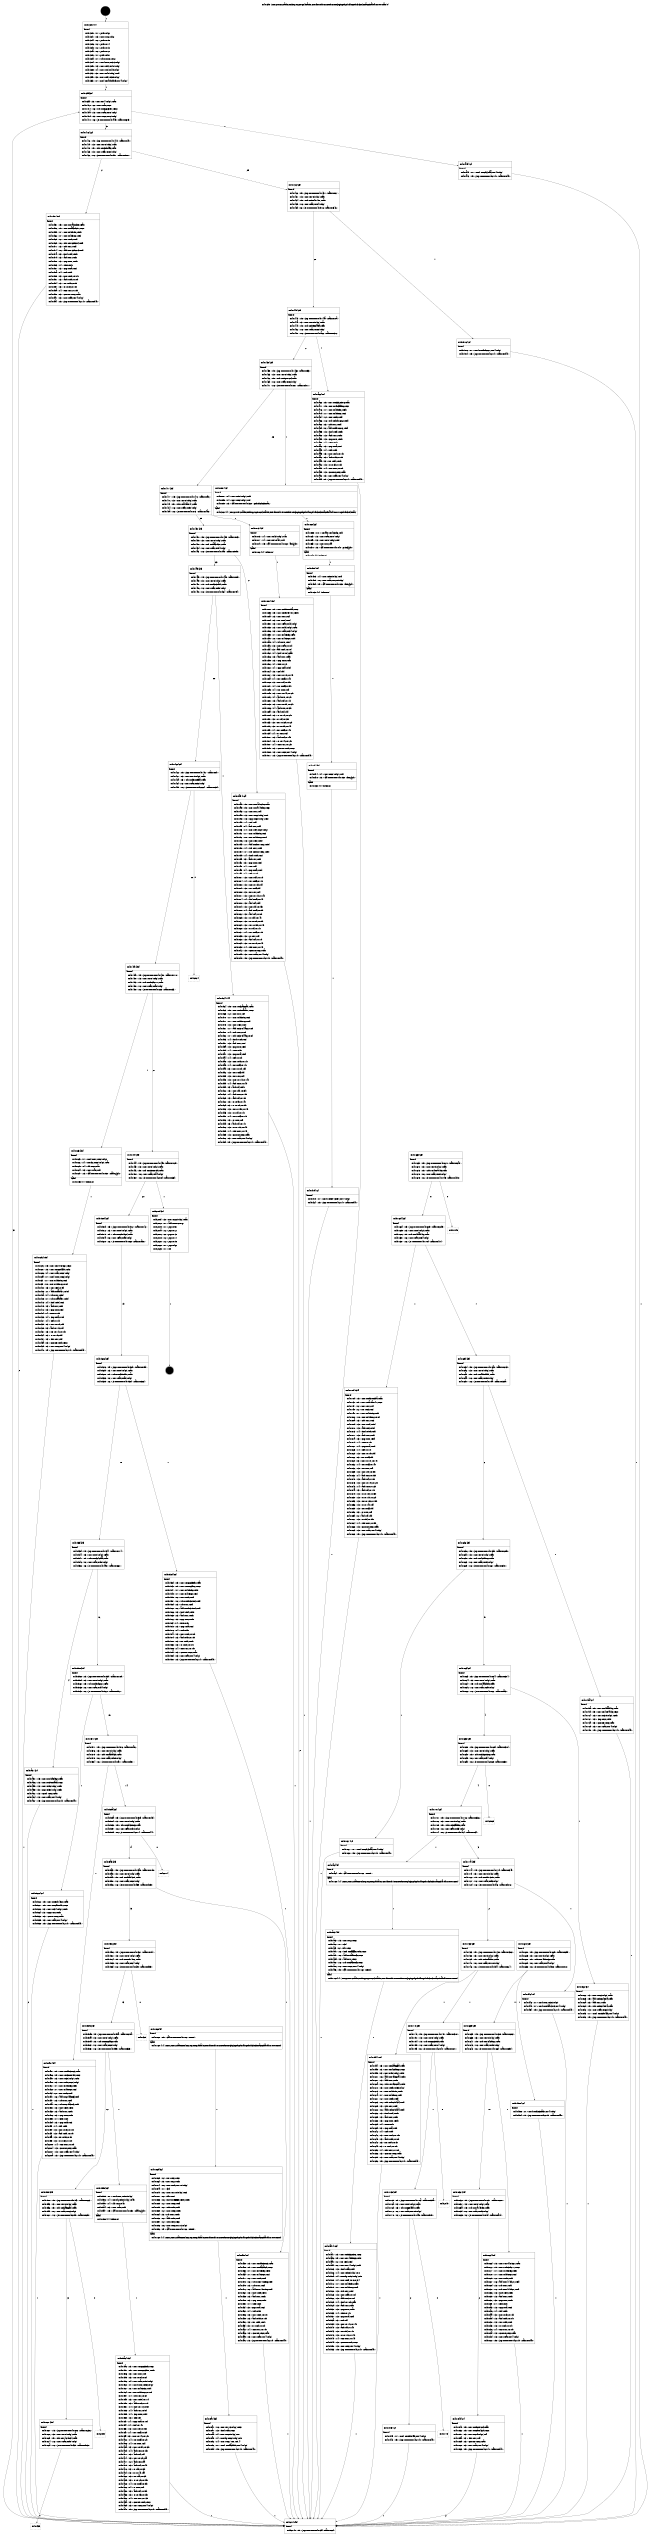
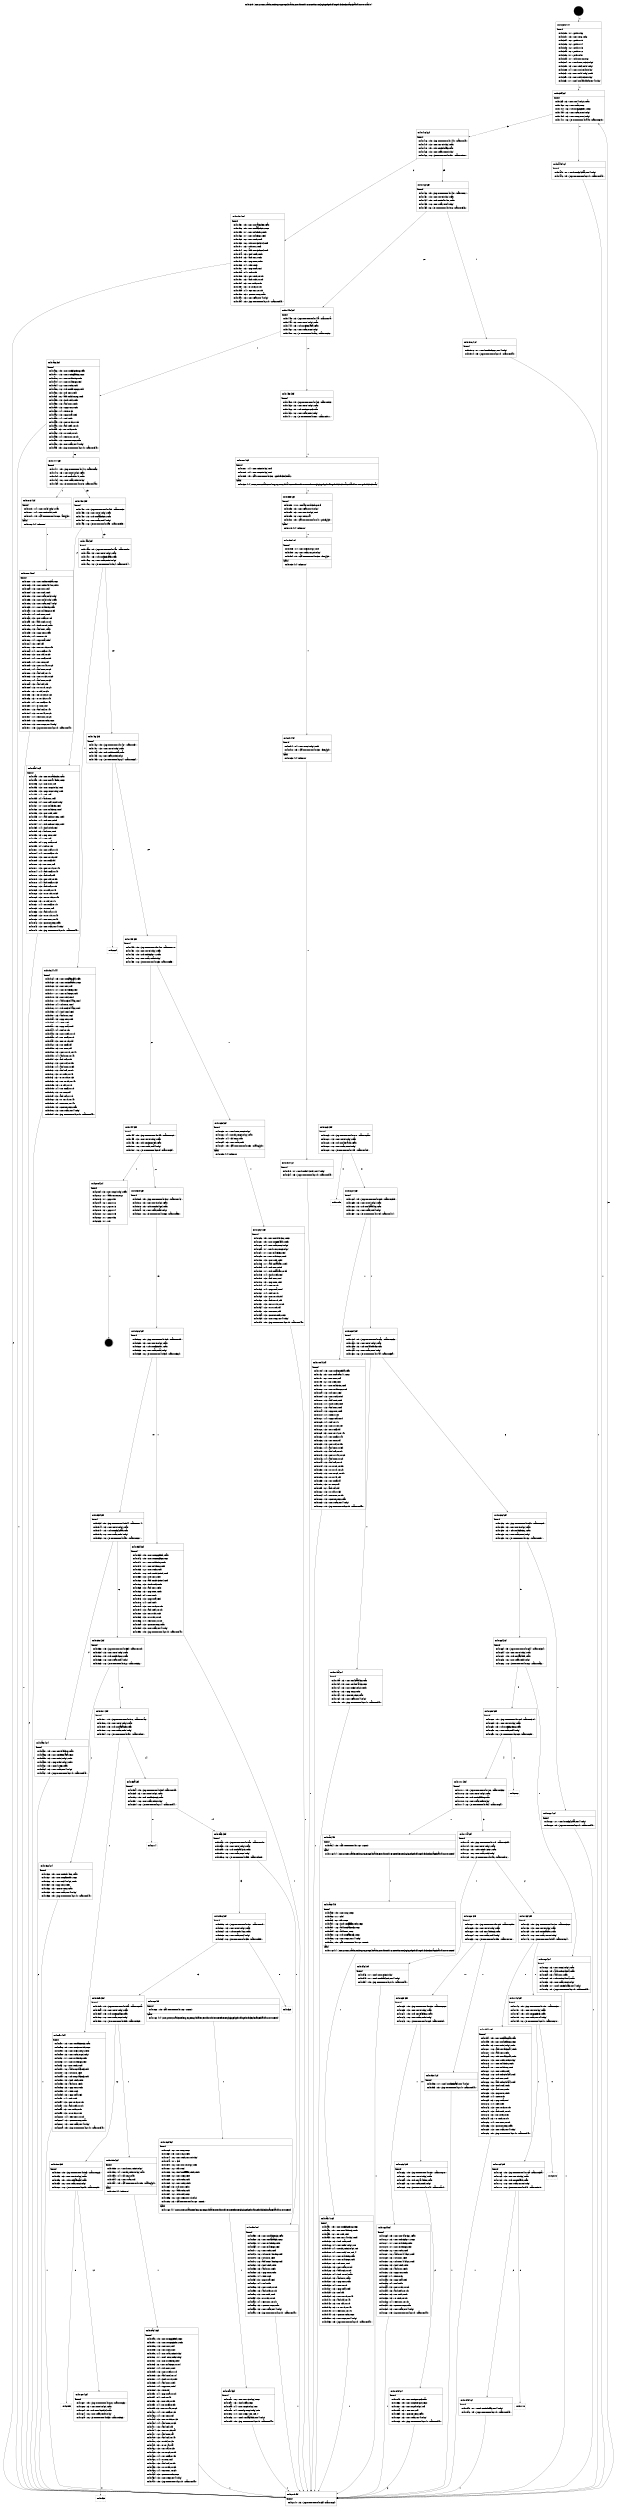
(236, 437) -> (73, 454)
